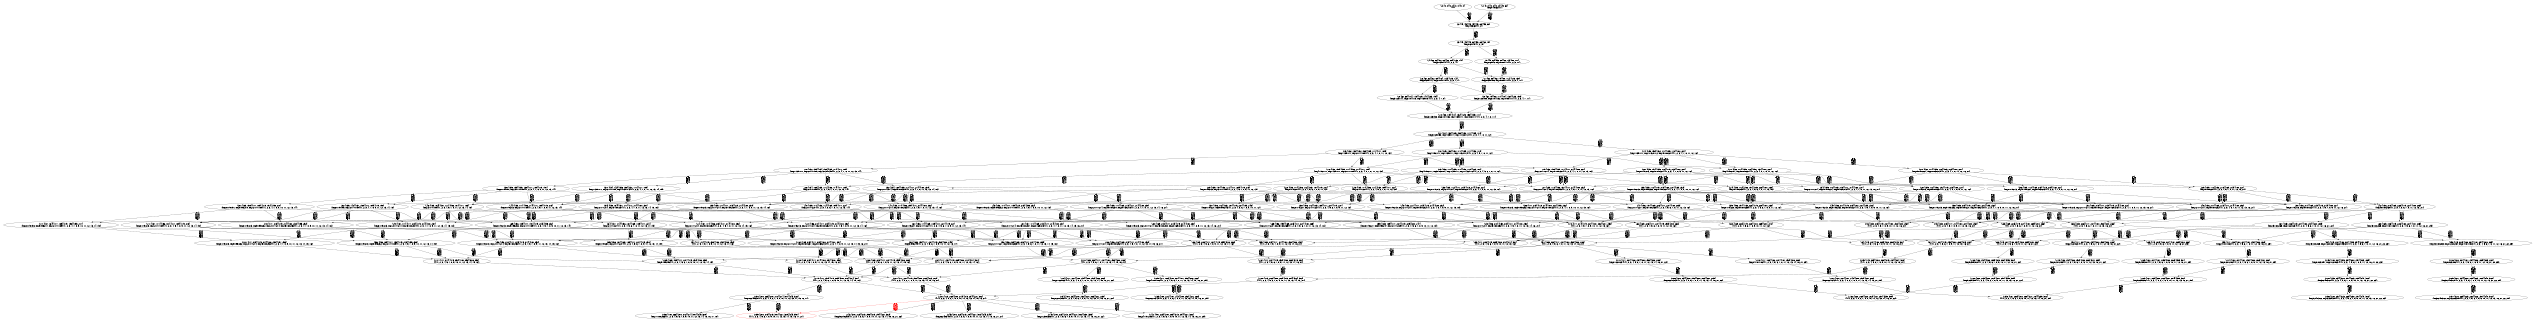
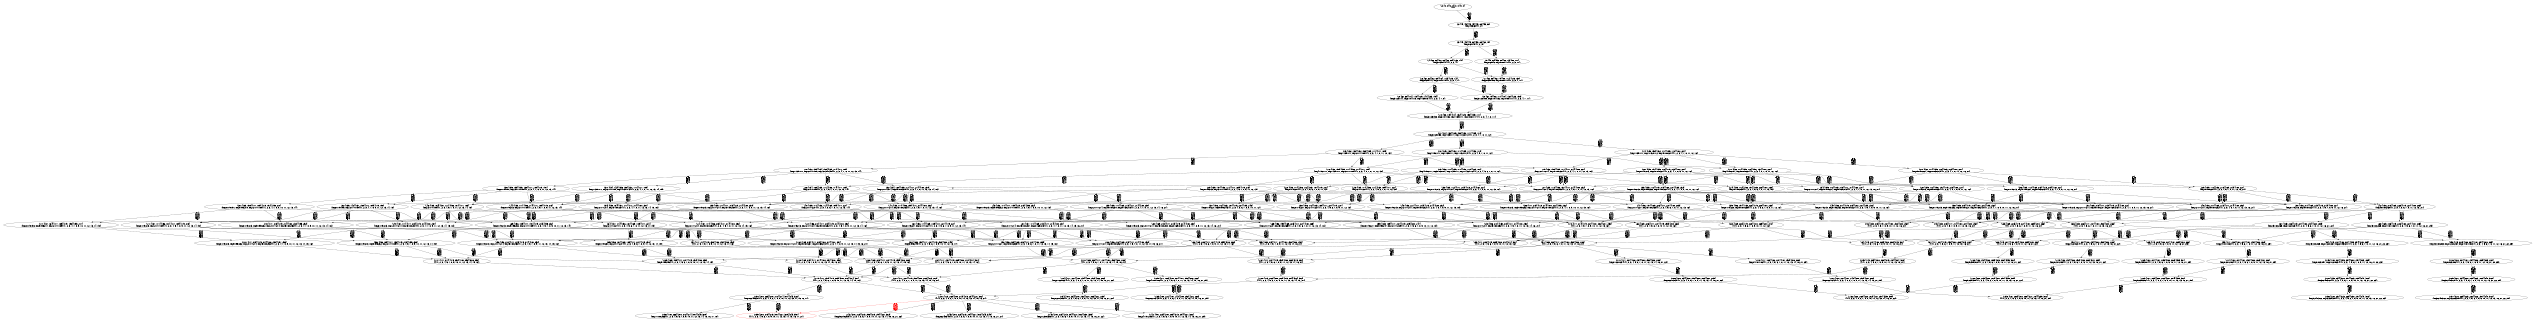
(1495, 7) -> none
